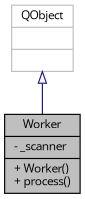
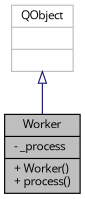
(41, 147) -> (40, 147)
